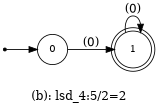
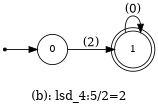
(91, 43) -> (91, 43)
